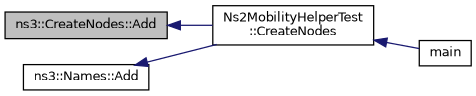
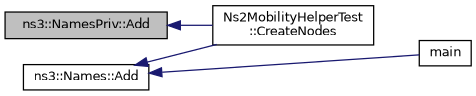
(86, 25) -> (86, 25)
(403, 46) -> (291, 64)
